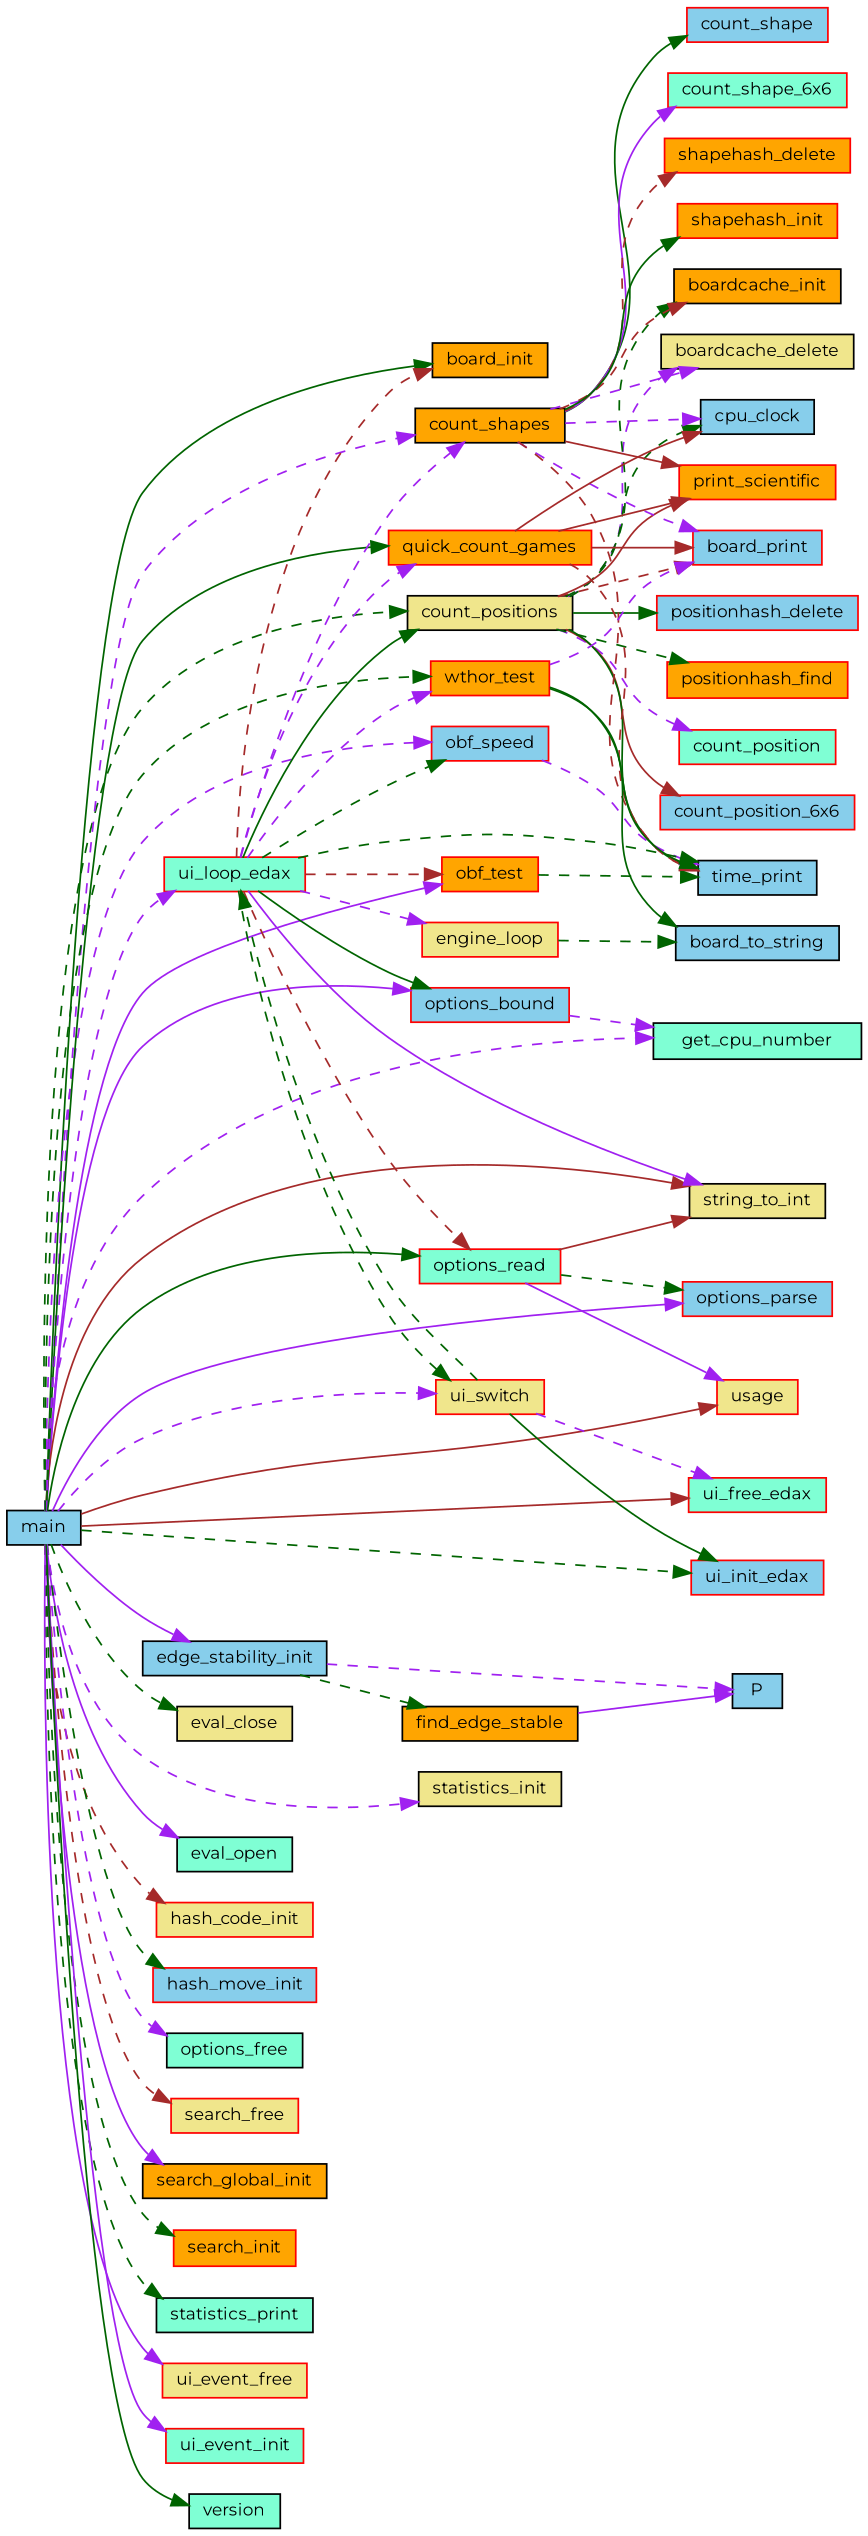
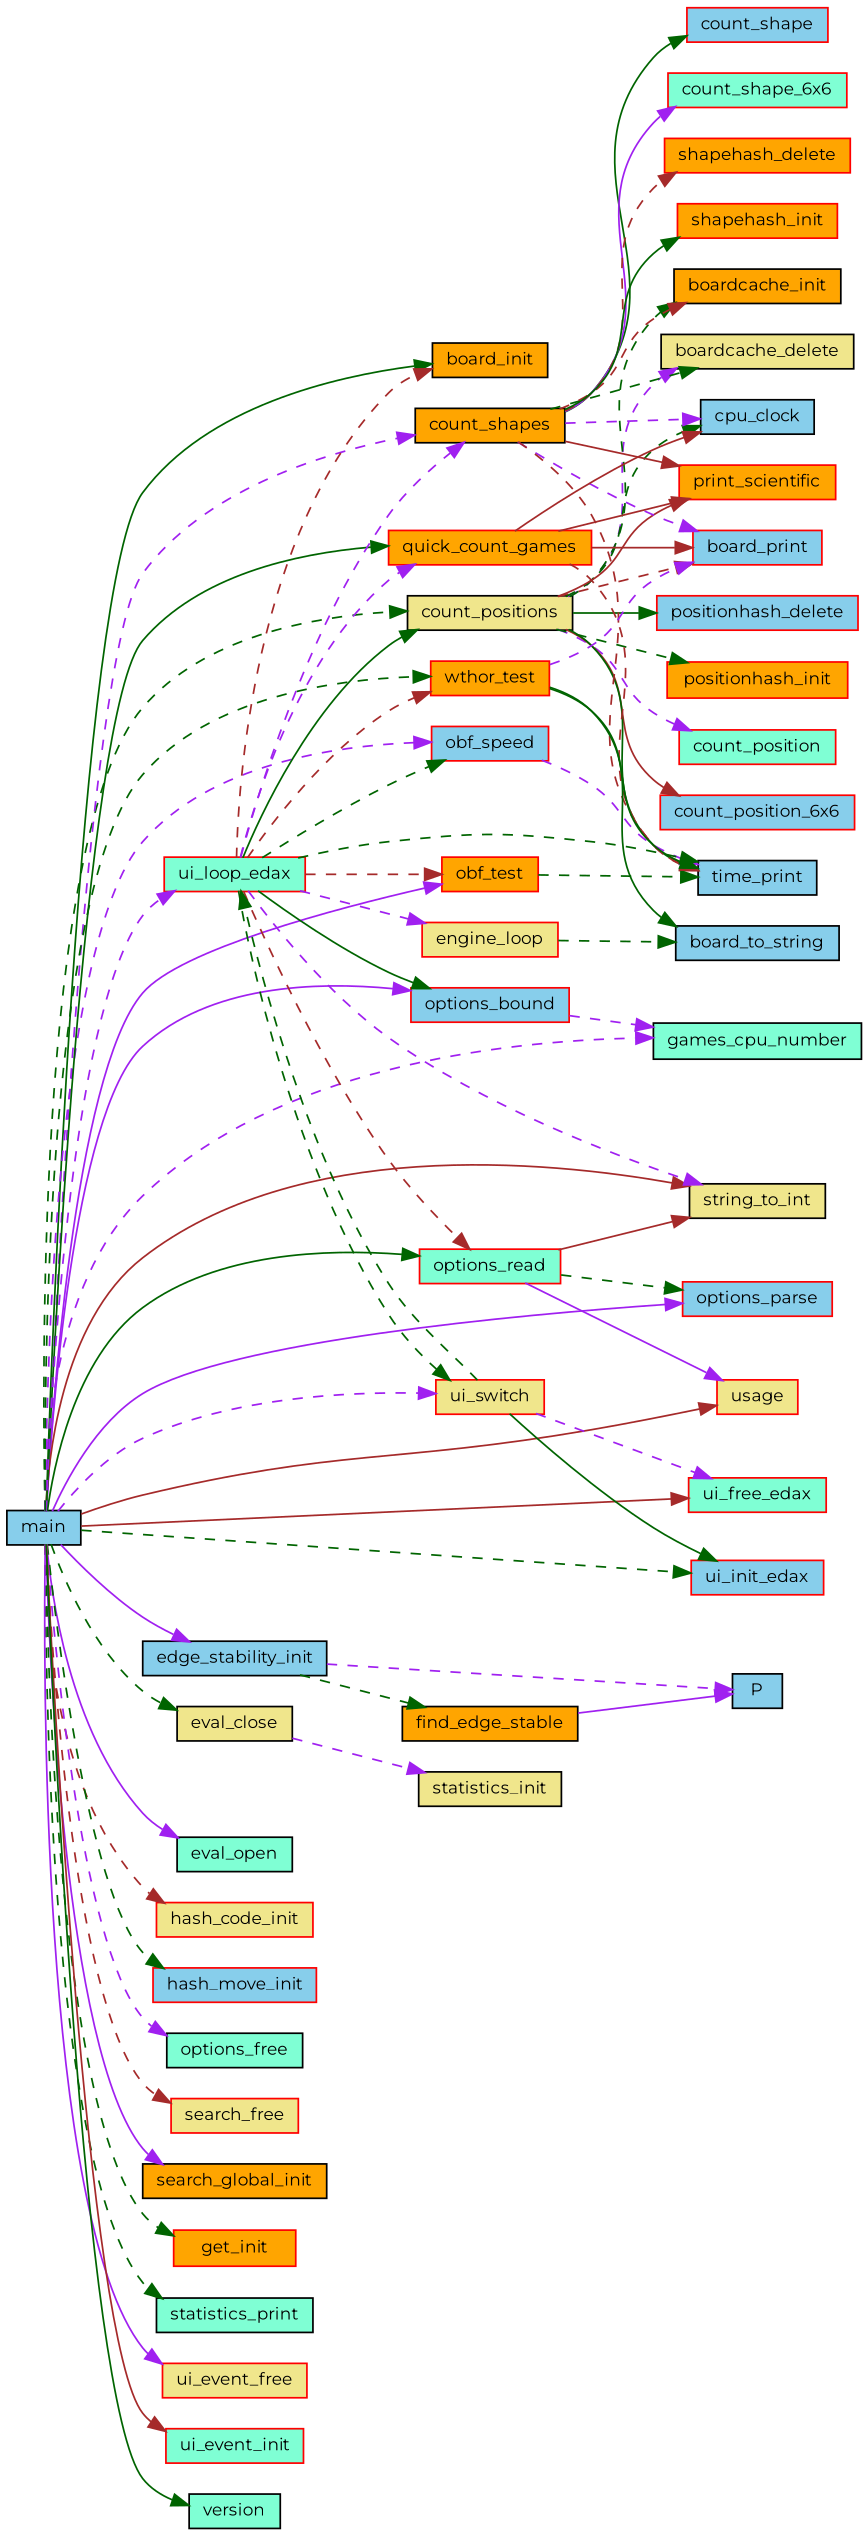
(609, 393) -> (609, 393)
(757, 680) -> (757, 680)
(321, 767) -> (321, 767)
(757, 1041) -> (757, 1041)
(441, 1071) -> (441, 1071)
(155, 1764) -> (350, 1753)
(75, 1988) -> (75, 1988)
(235, 2248) -> (235, 2248)
